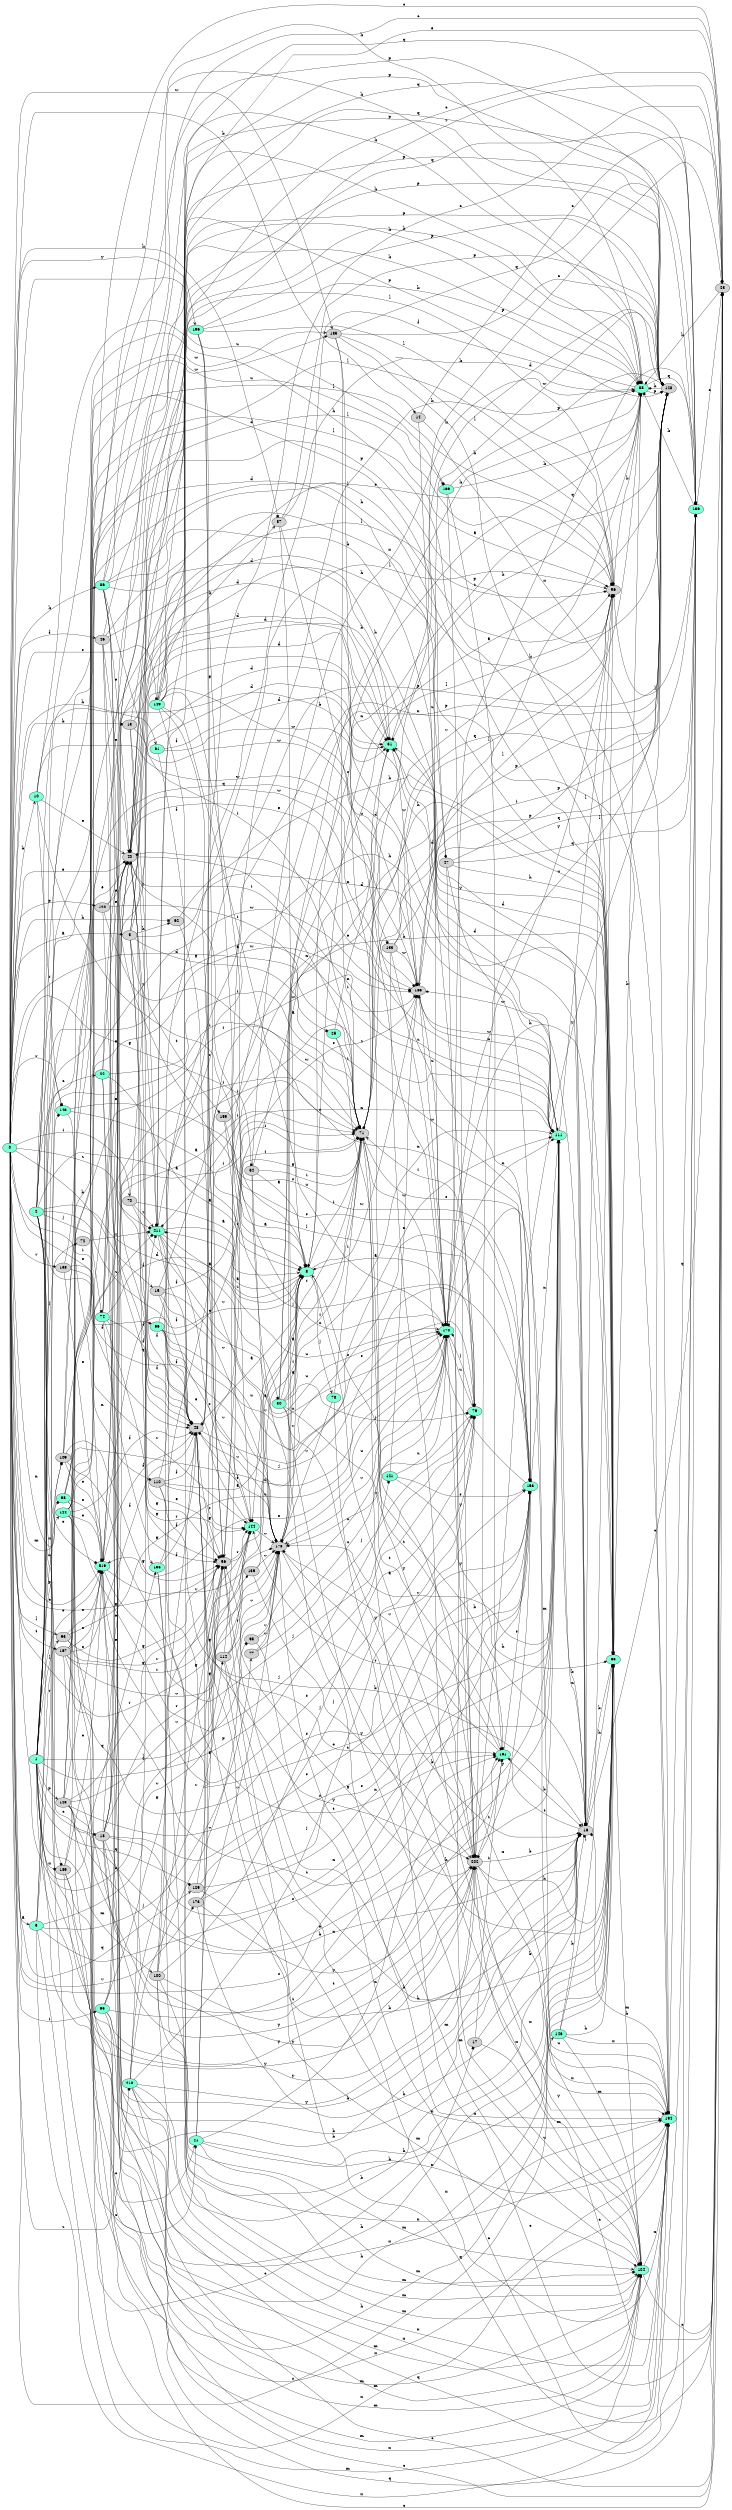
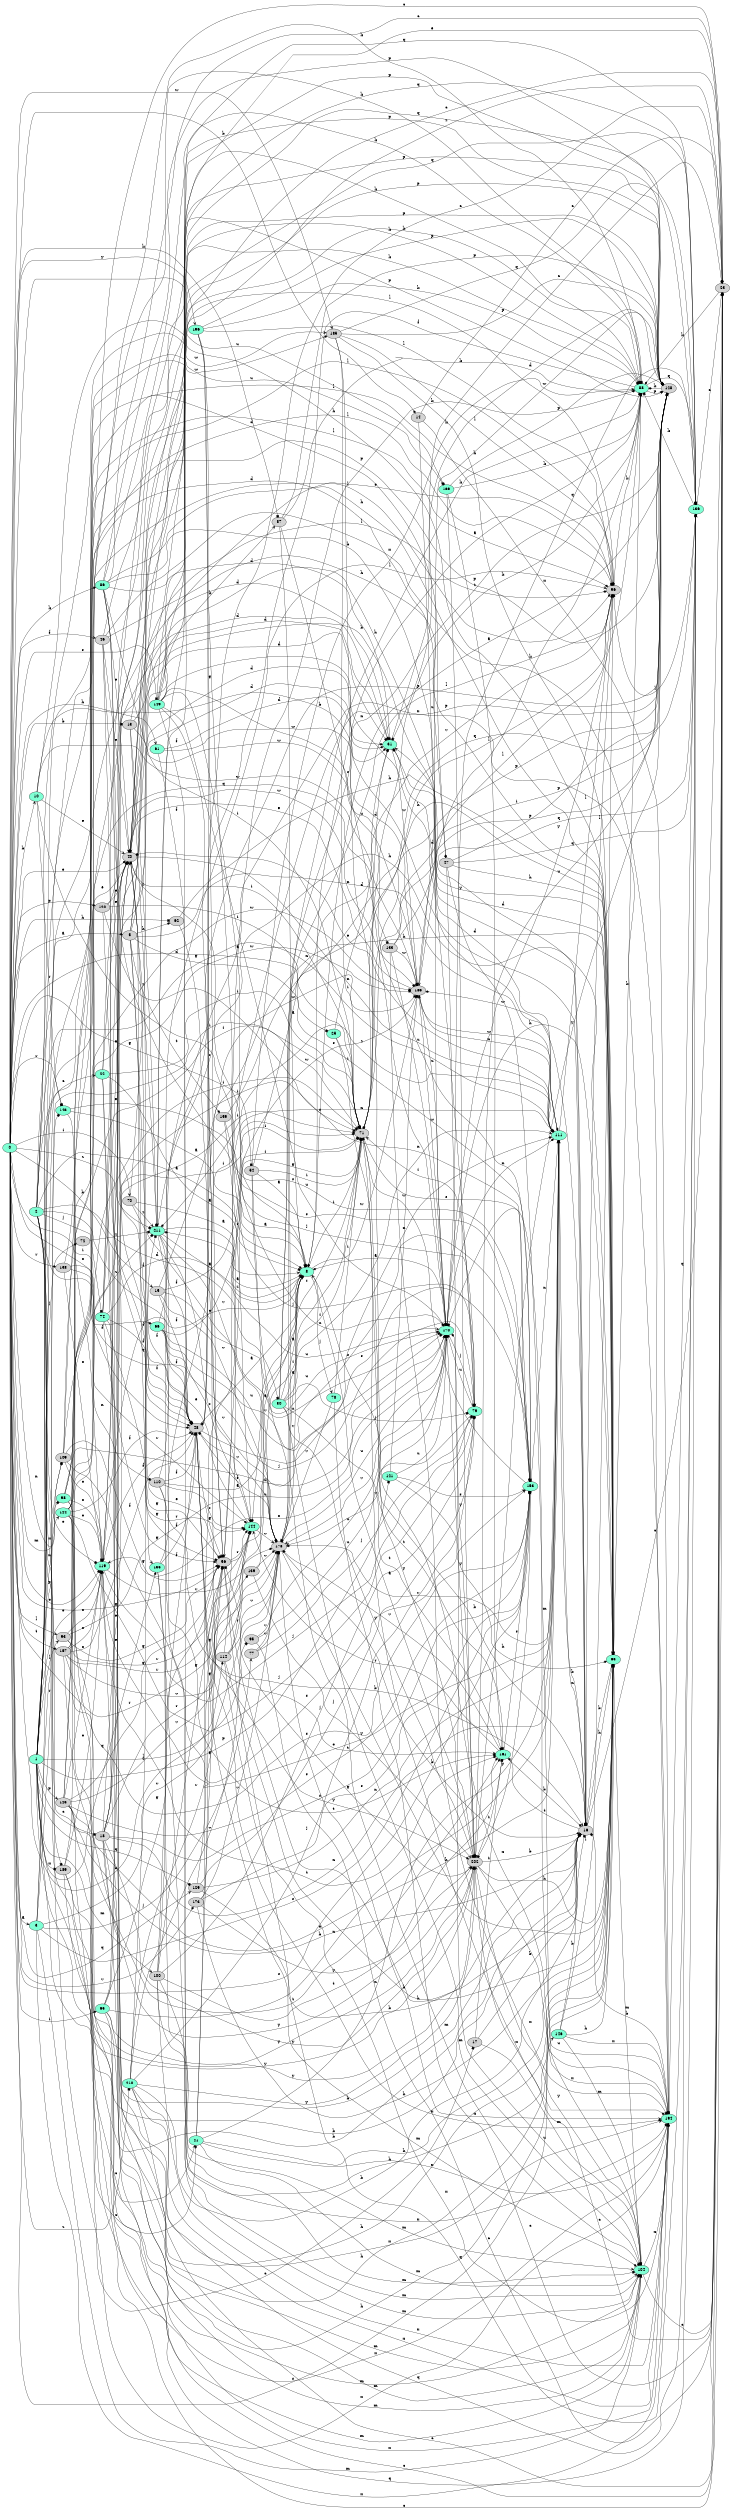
(102, 1566) -> (102, 1566)
